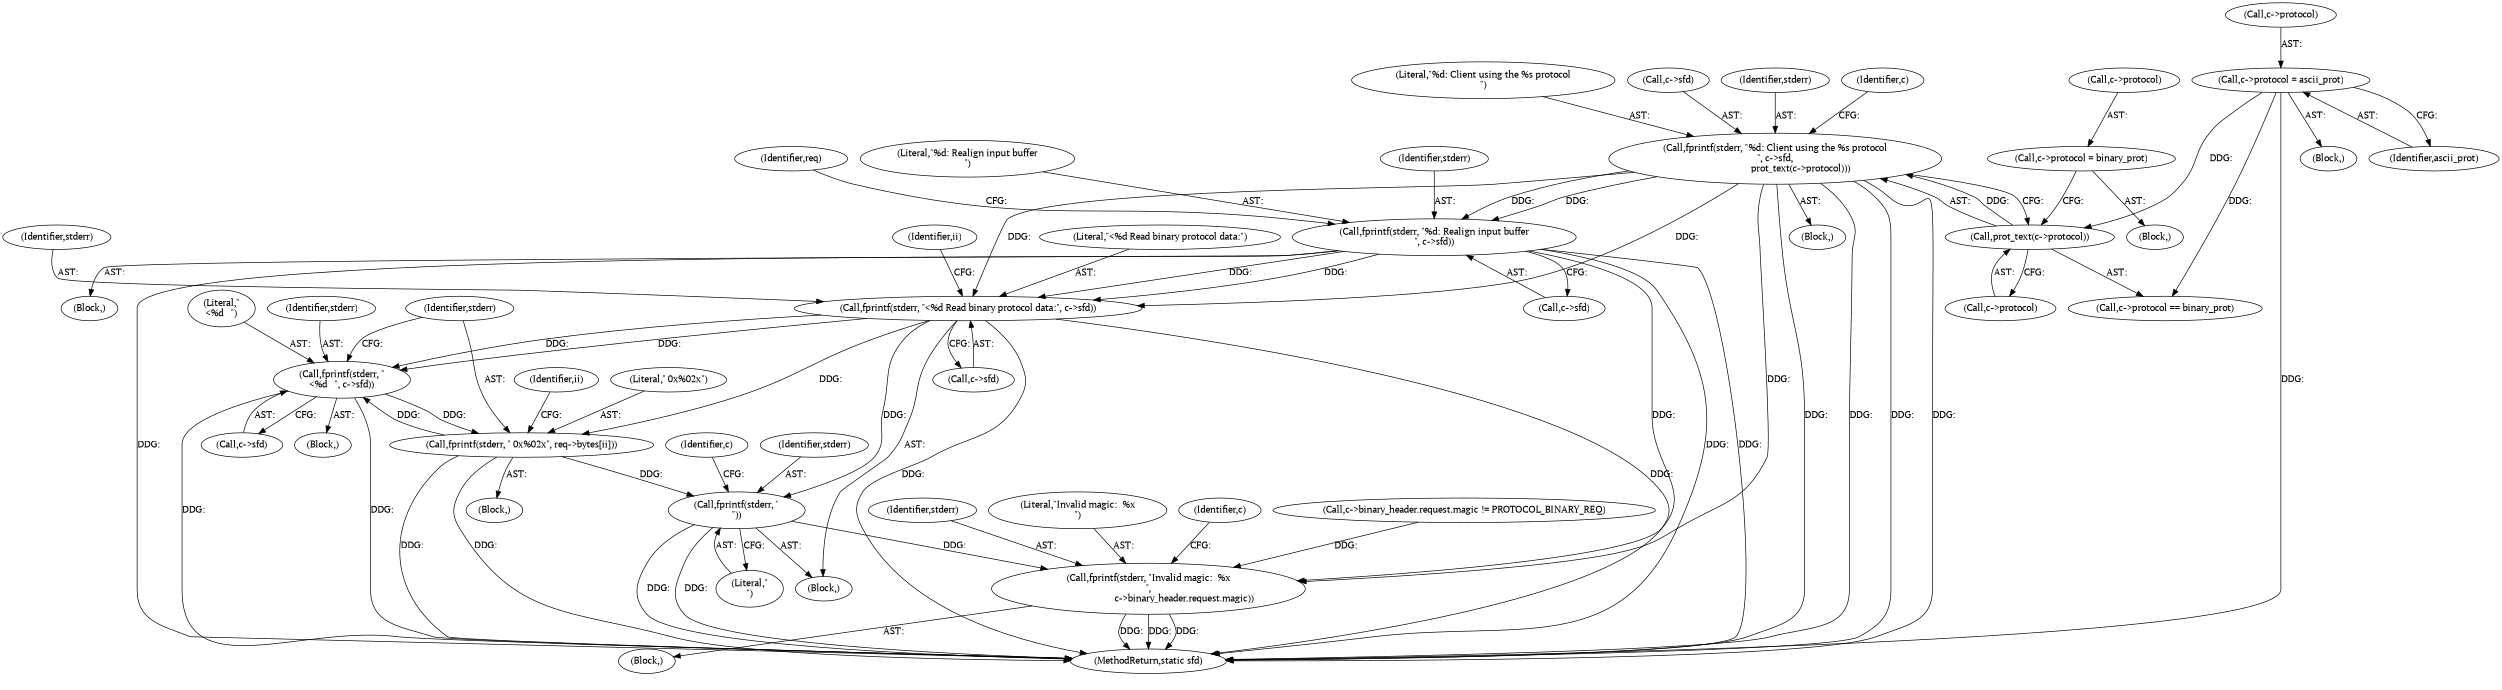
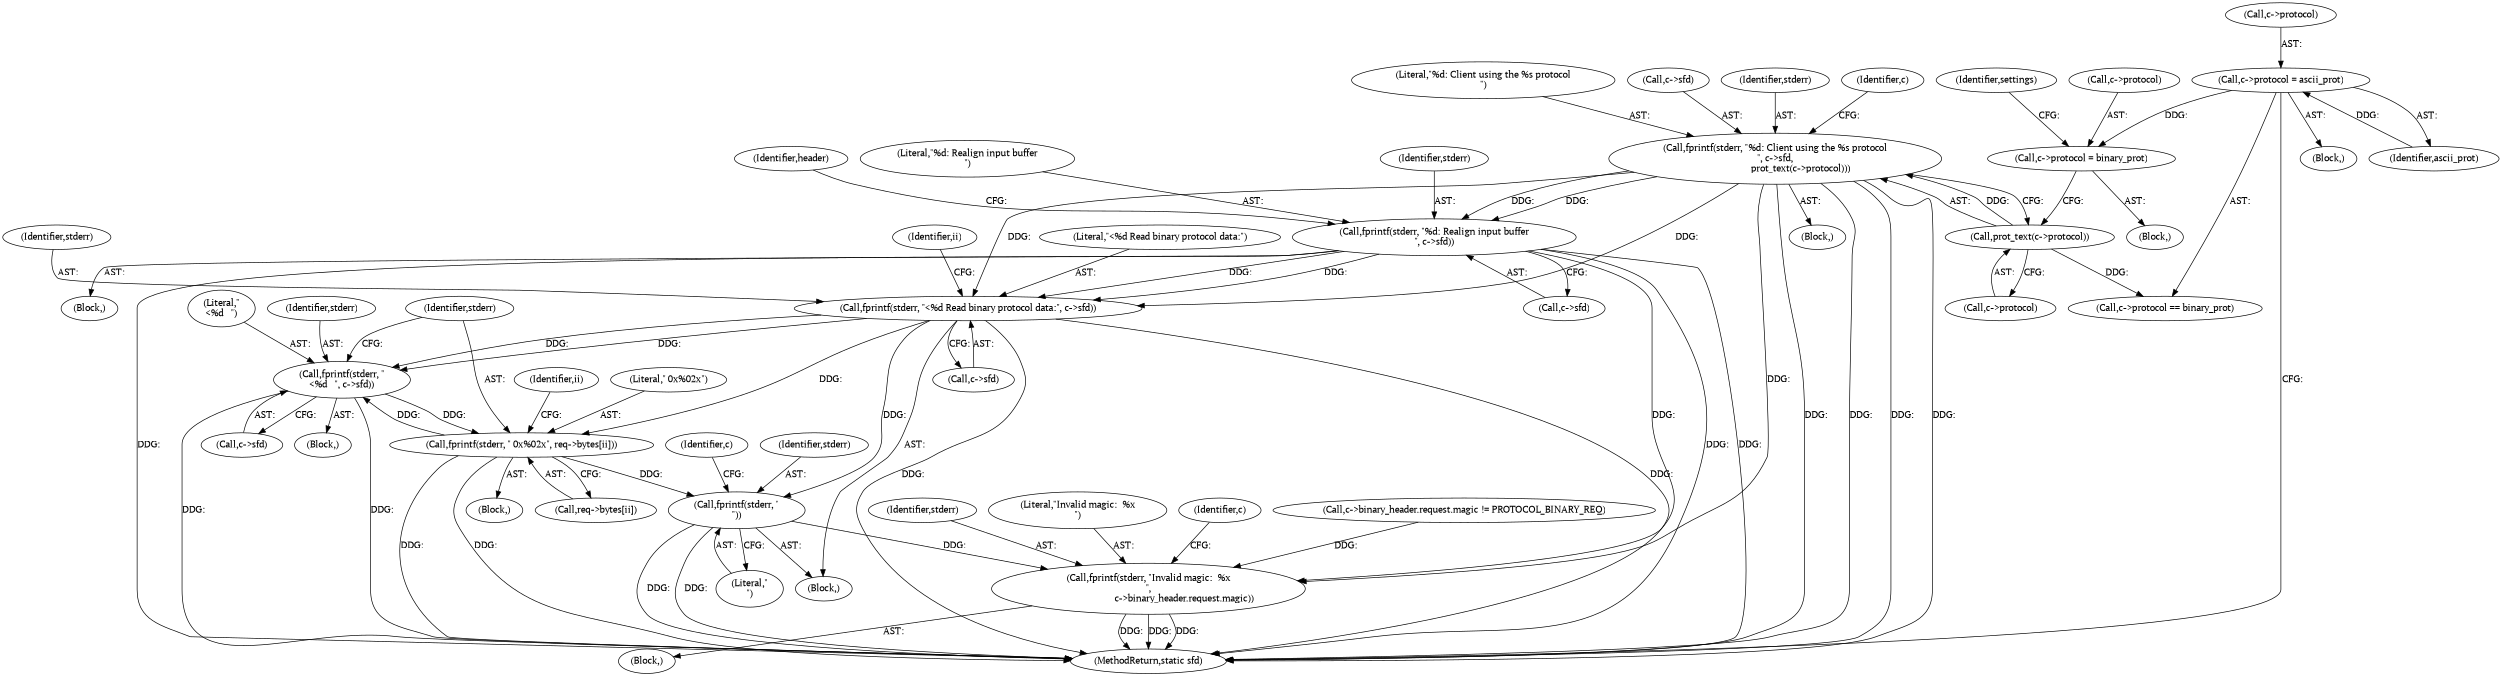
none -> (1996, 80)
(2369, 116) -> (2369, 116)
(2428, 116) -> (2428, 116)
(791, 159) -> (791, 159)
(2189, 174) -> (2165, 110)
(2241, 202) -> (2241, 202)
(2118, 273) -> (2118, 273)
(2294, 380) -> (2294, 380)
none -> (596, 510)
